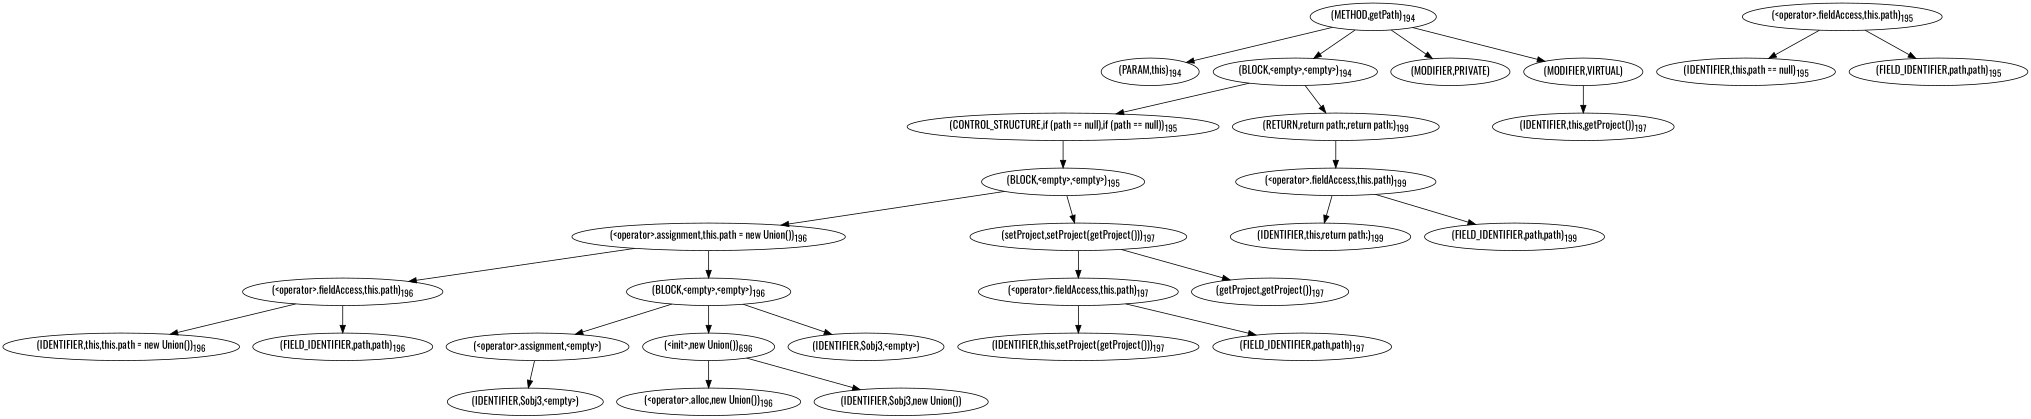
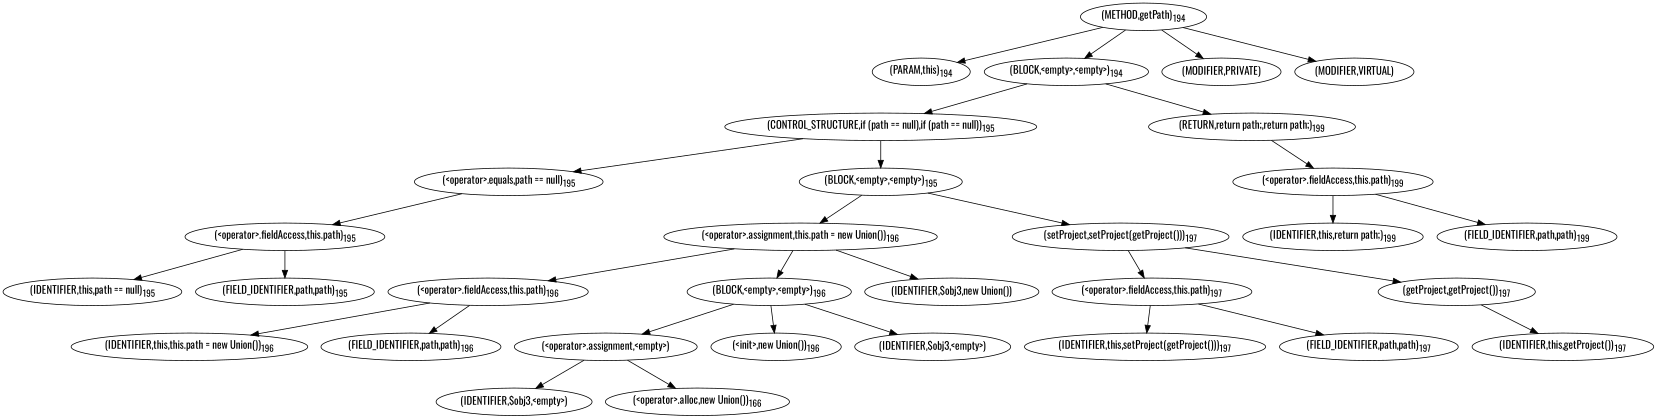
(1583, 96) -> (1506, 318)
none -> (509, 182)
(746, 346) -> (814, 346)
(709, 371) -> (648, 372)
(800, 373) -> (873, 263)
(767, 401) -> (755, 401)
